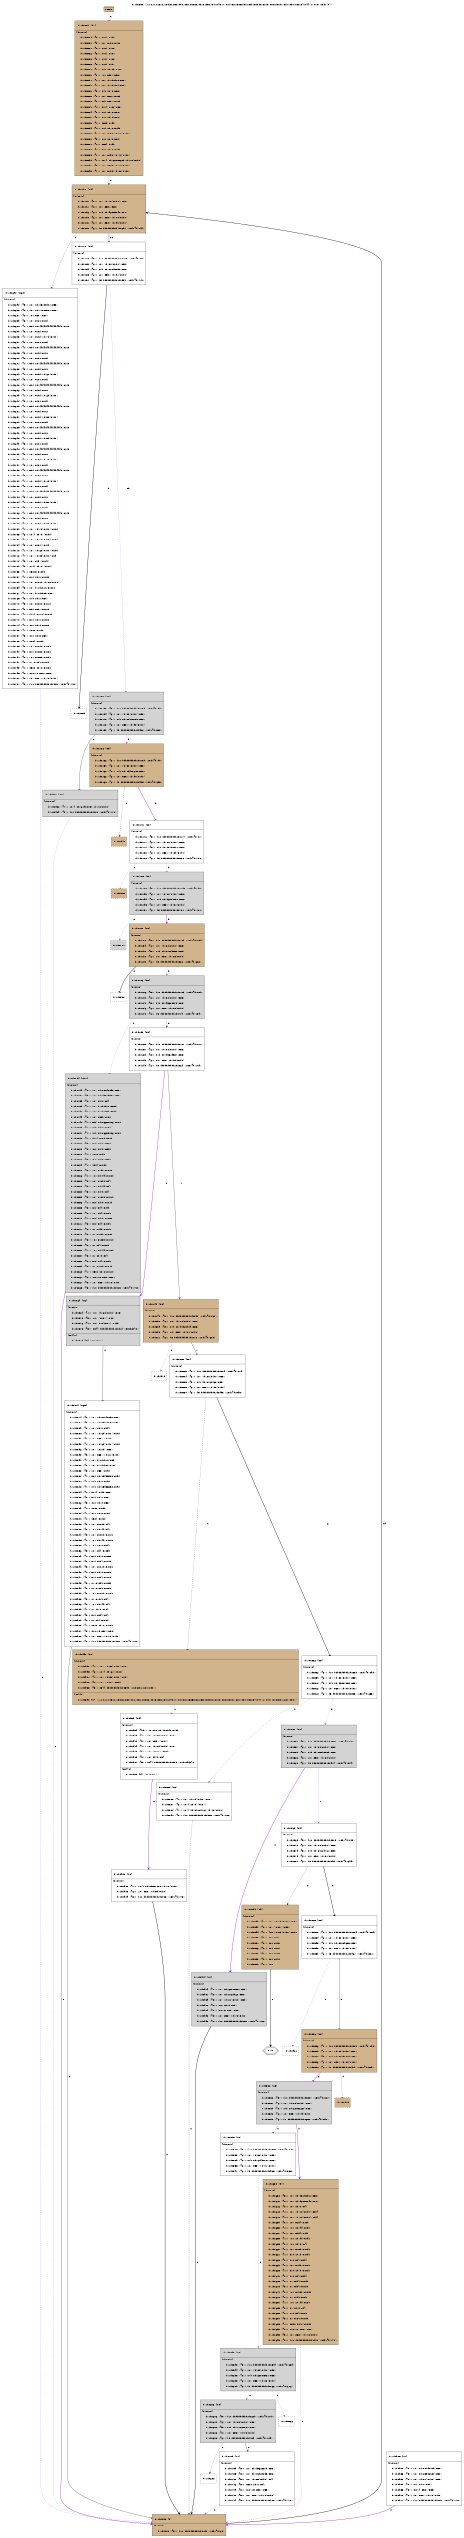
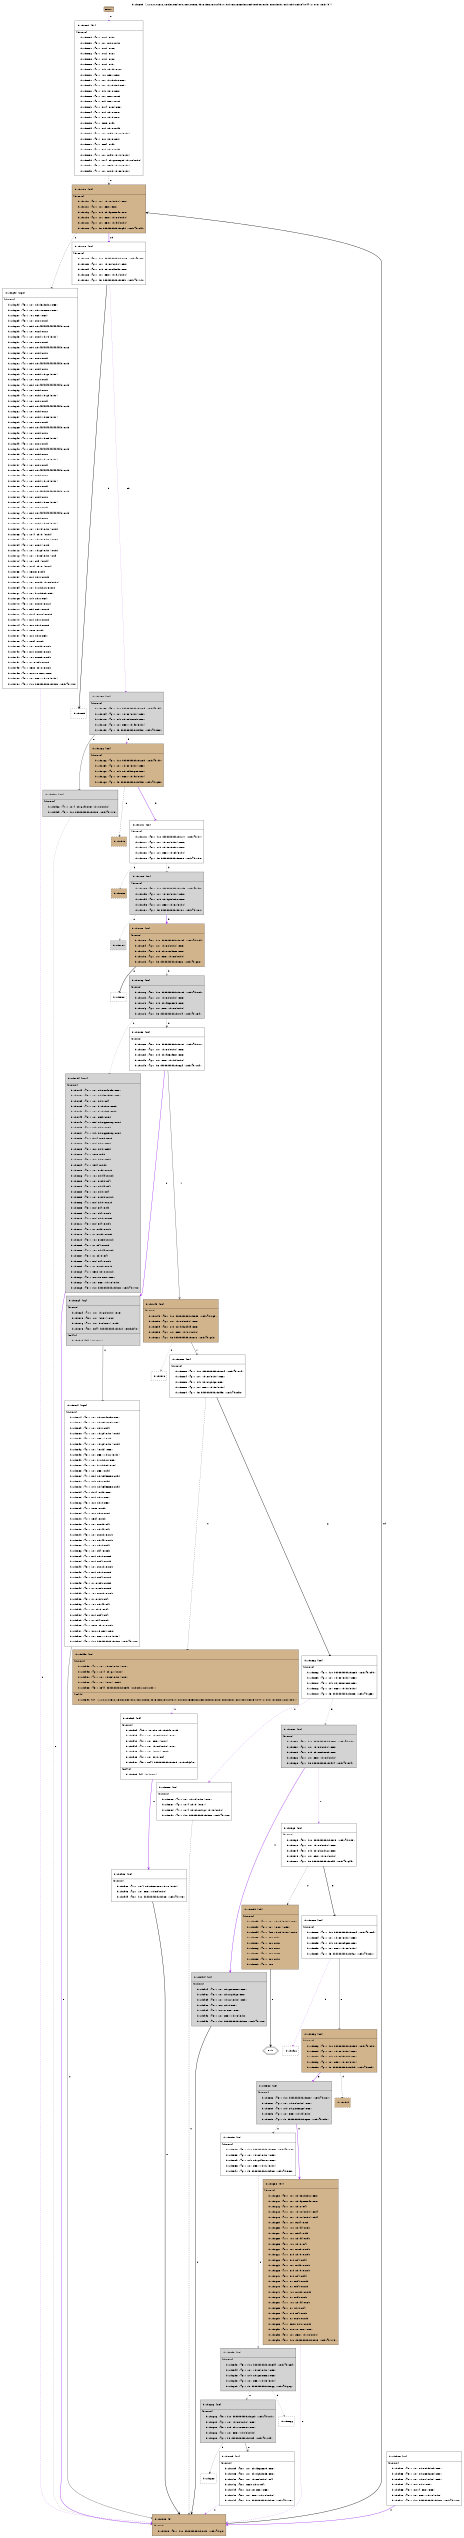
(109, 9) -> (109, 9)
(109, 98) -> (109, 98)
